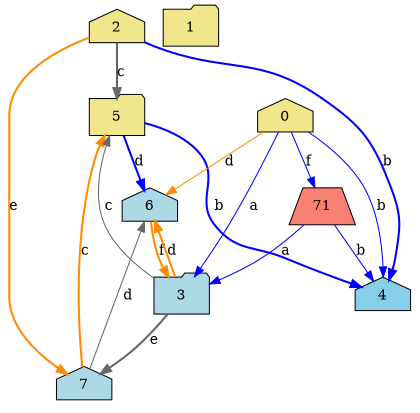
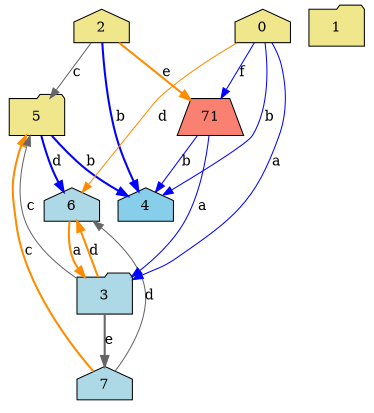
(117, 65) -> (74, 66)
(9, 192) -> (151, 68)
(162, 251) -> (77, 251)
